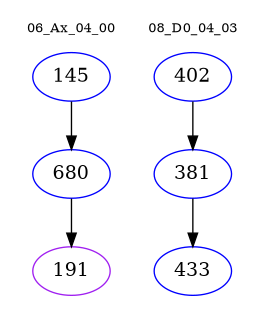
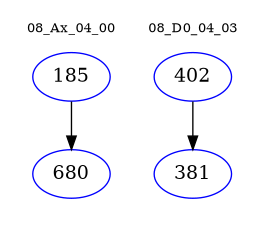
(71, 29) -> (71, 29)
(71, 77) -> (71, 77)
(71, 271) -> none
(193, 271) -> none
